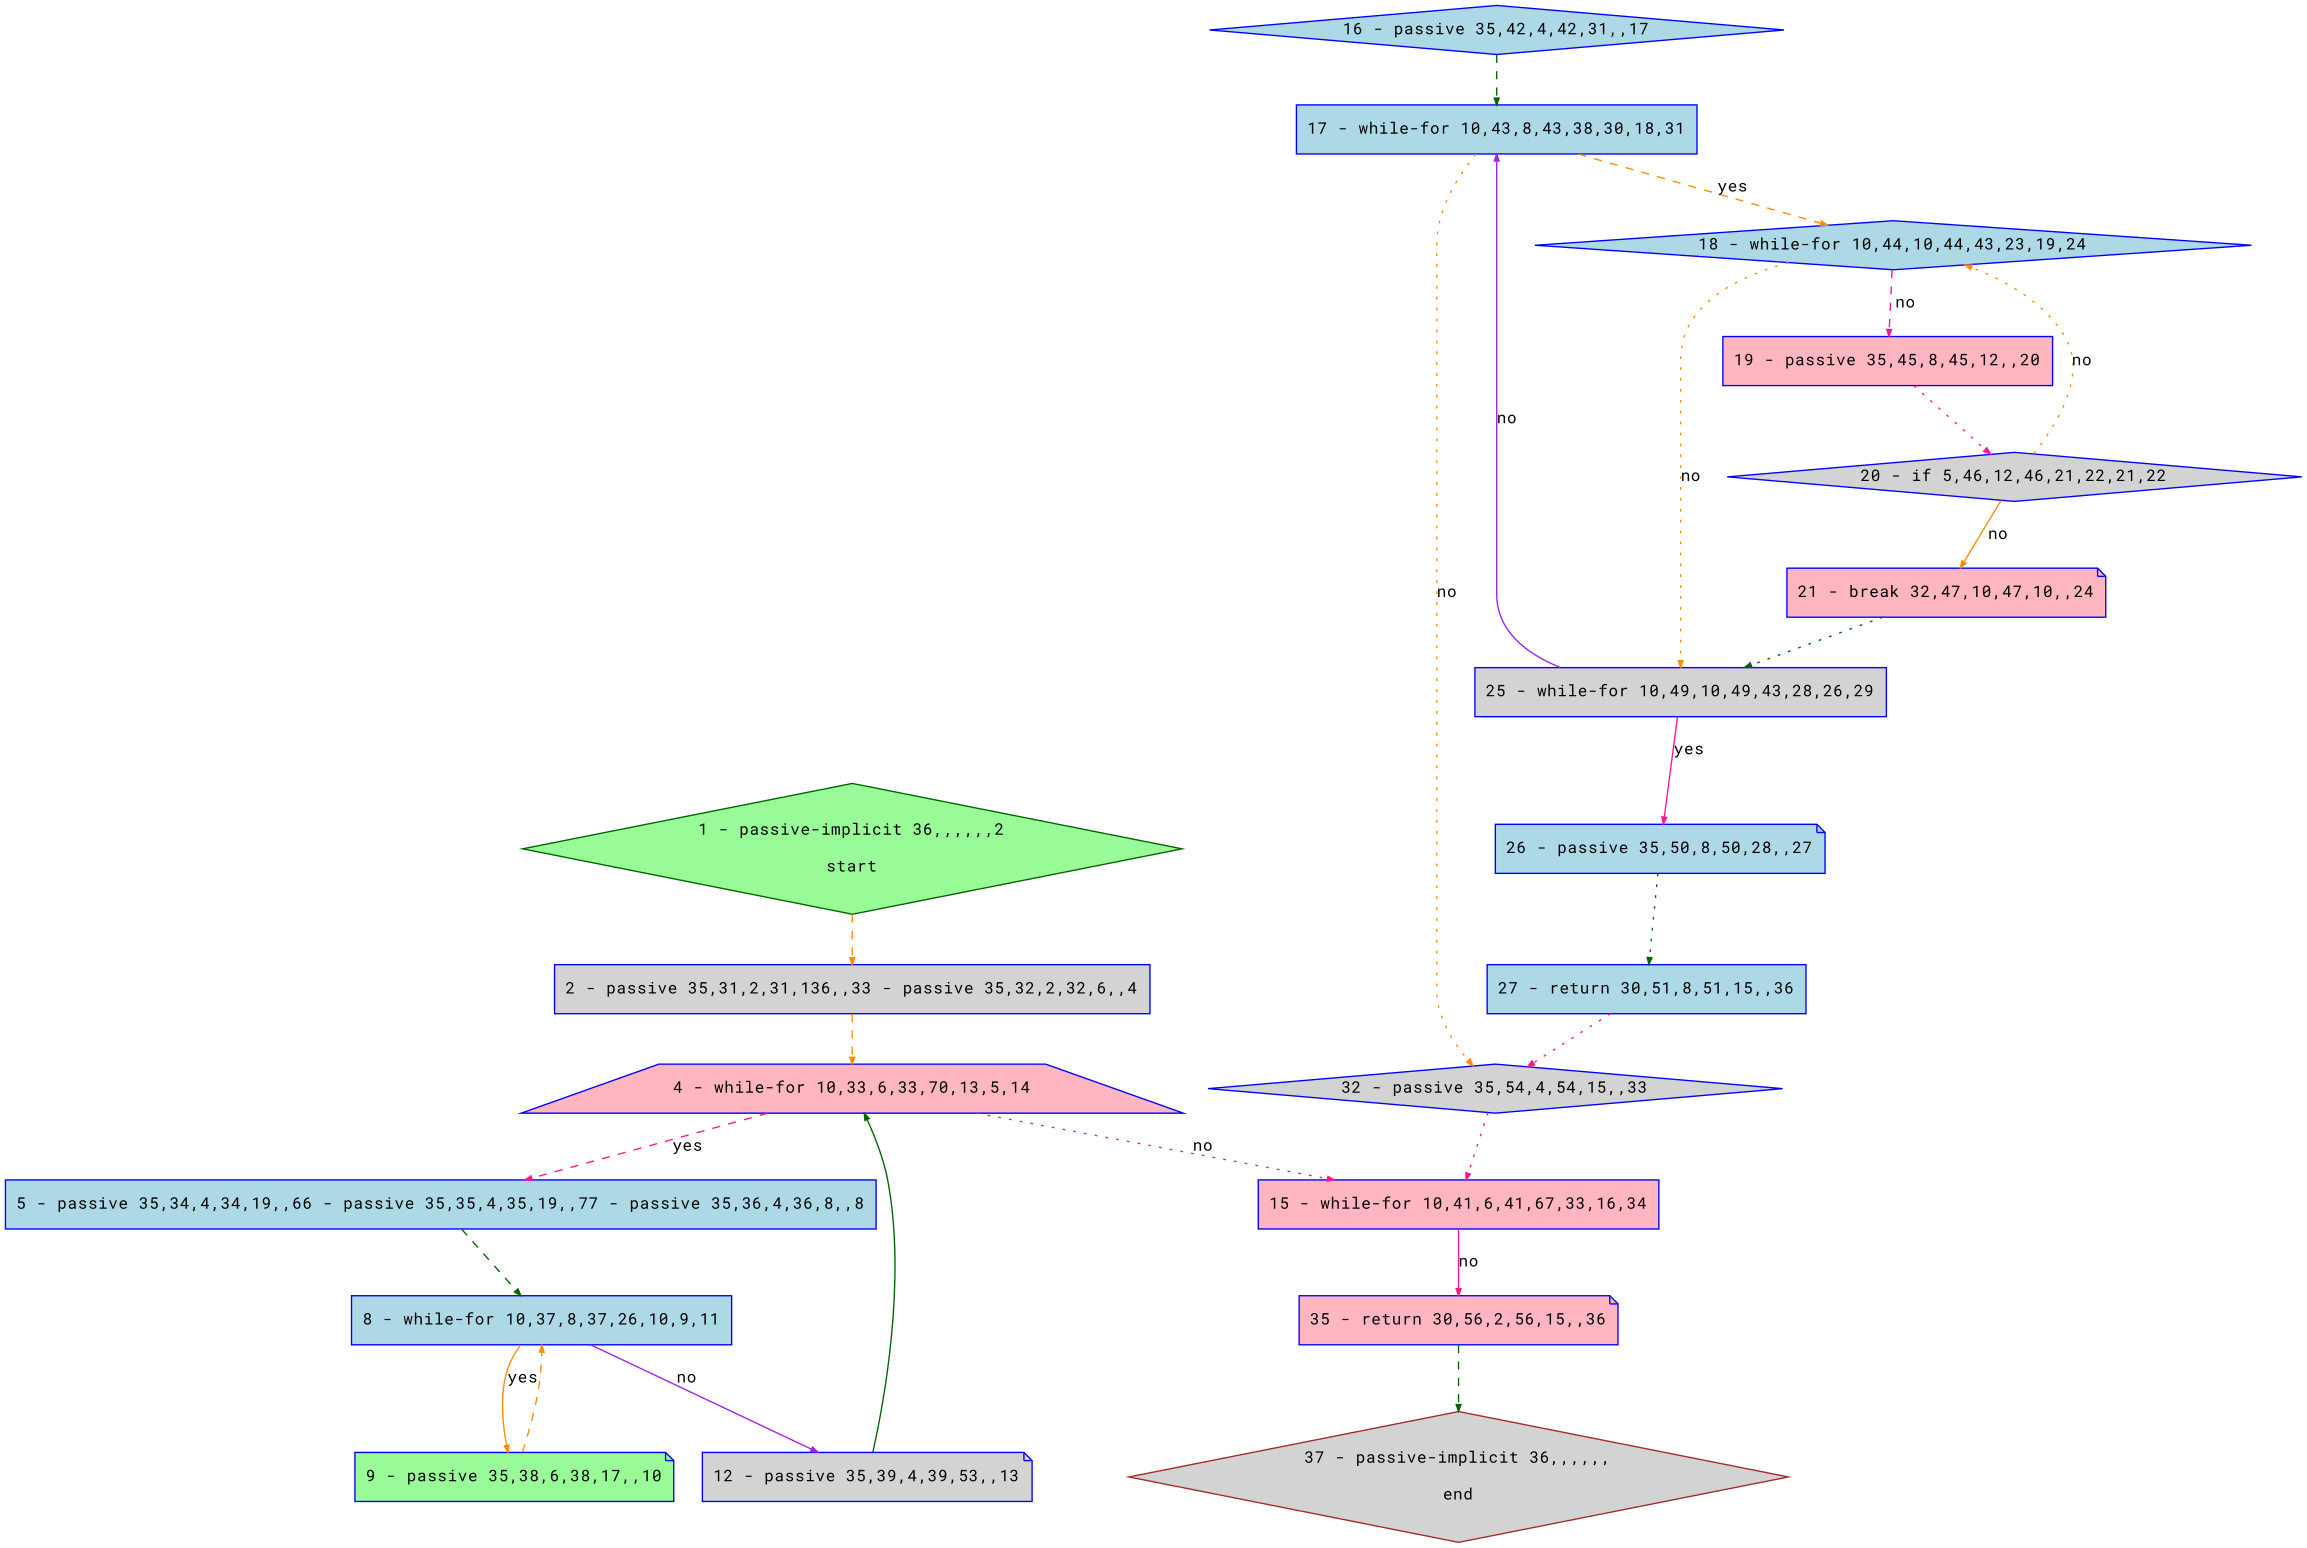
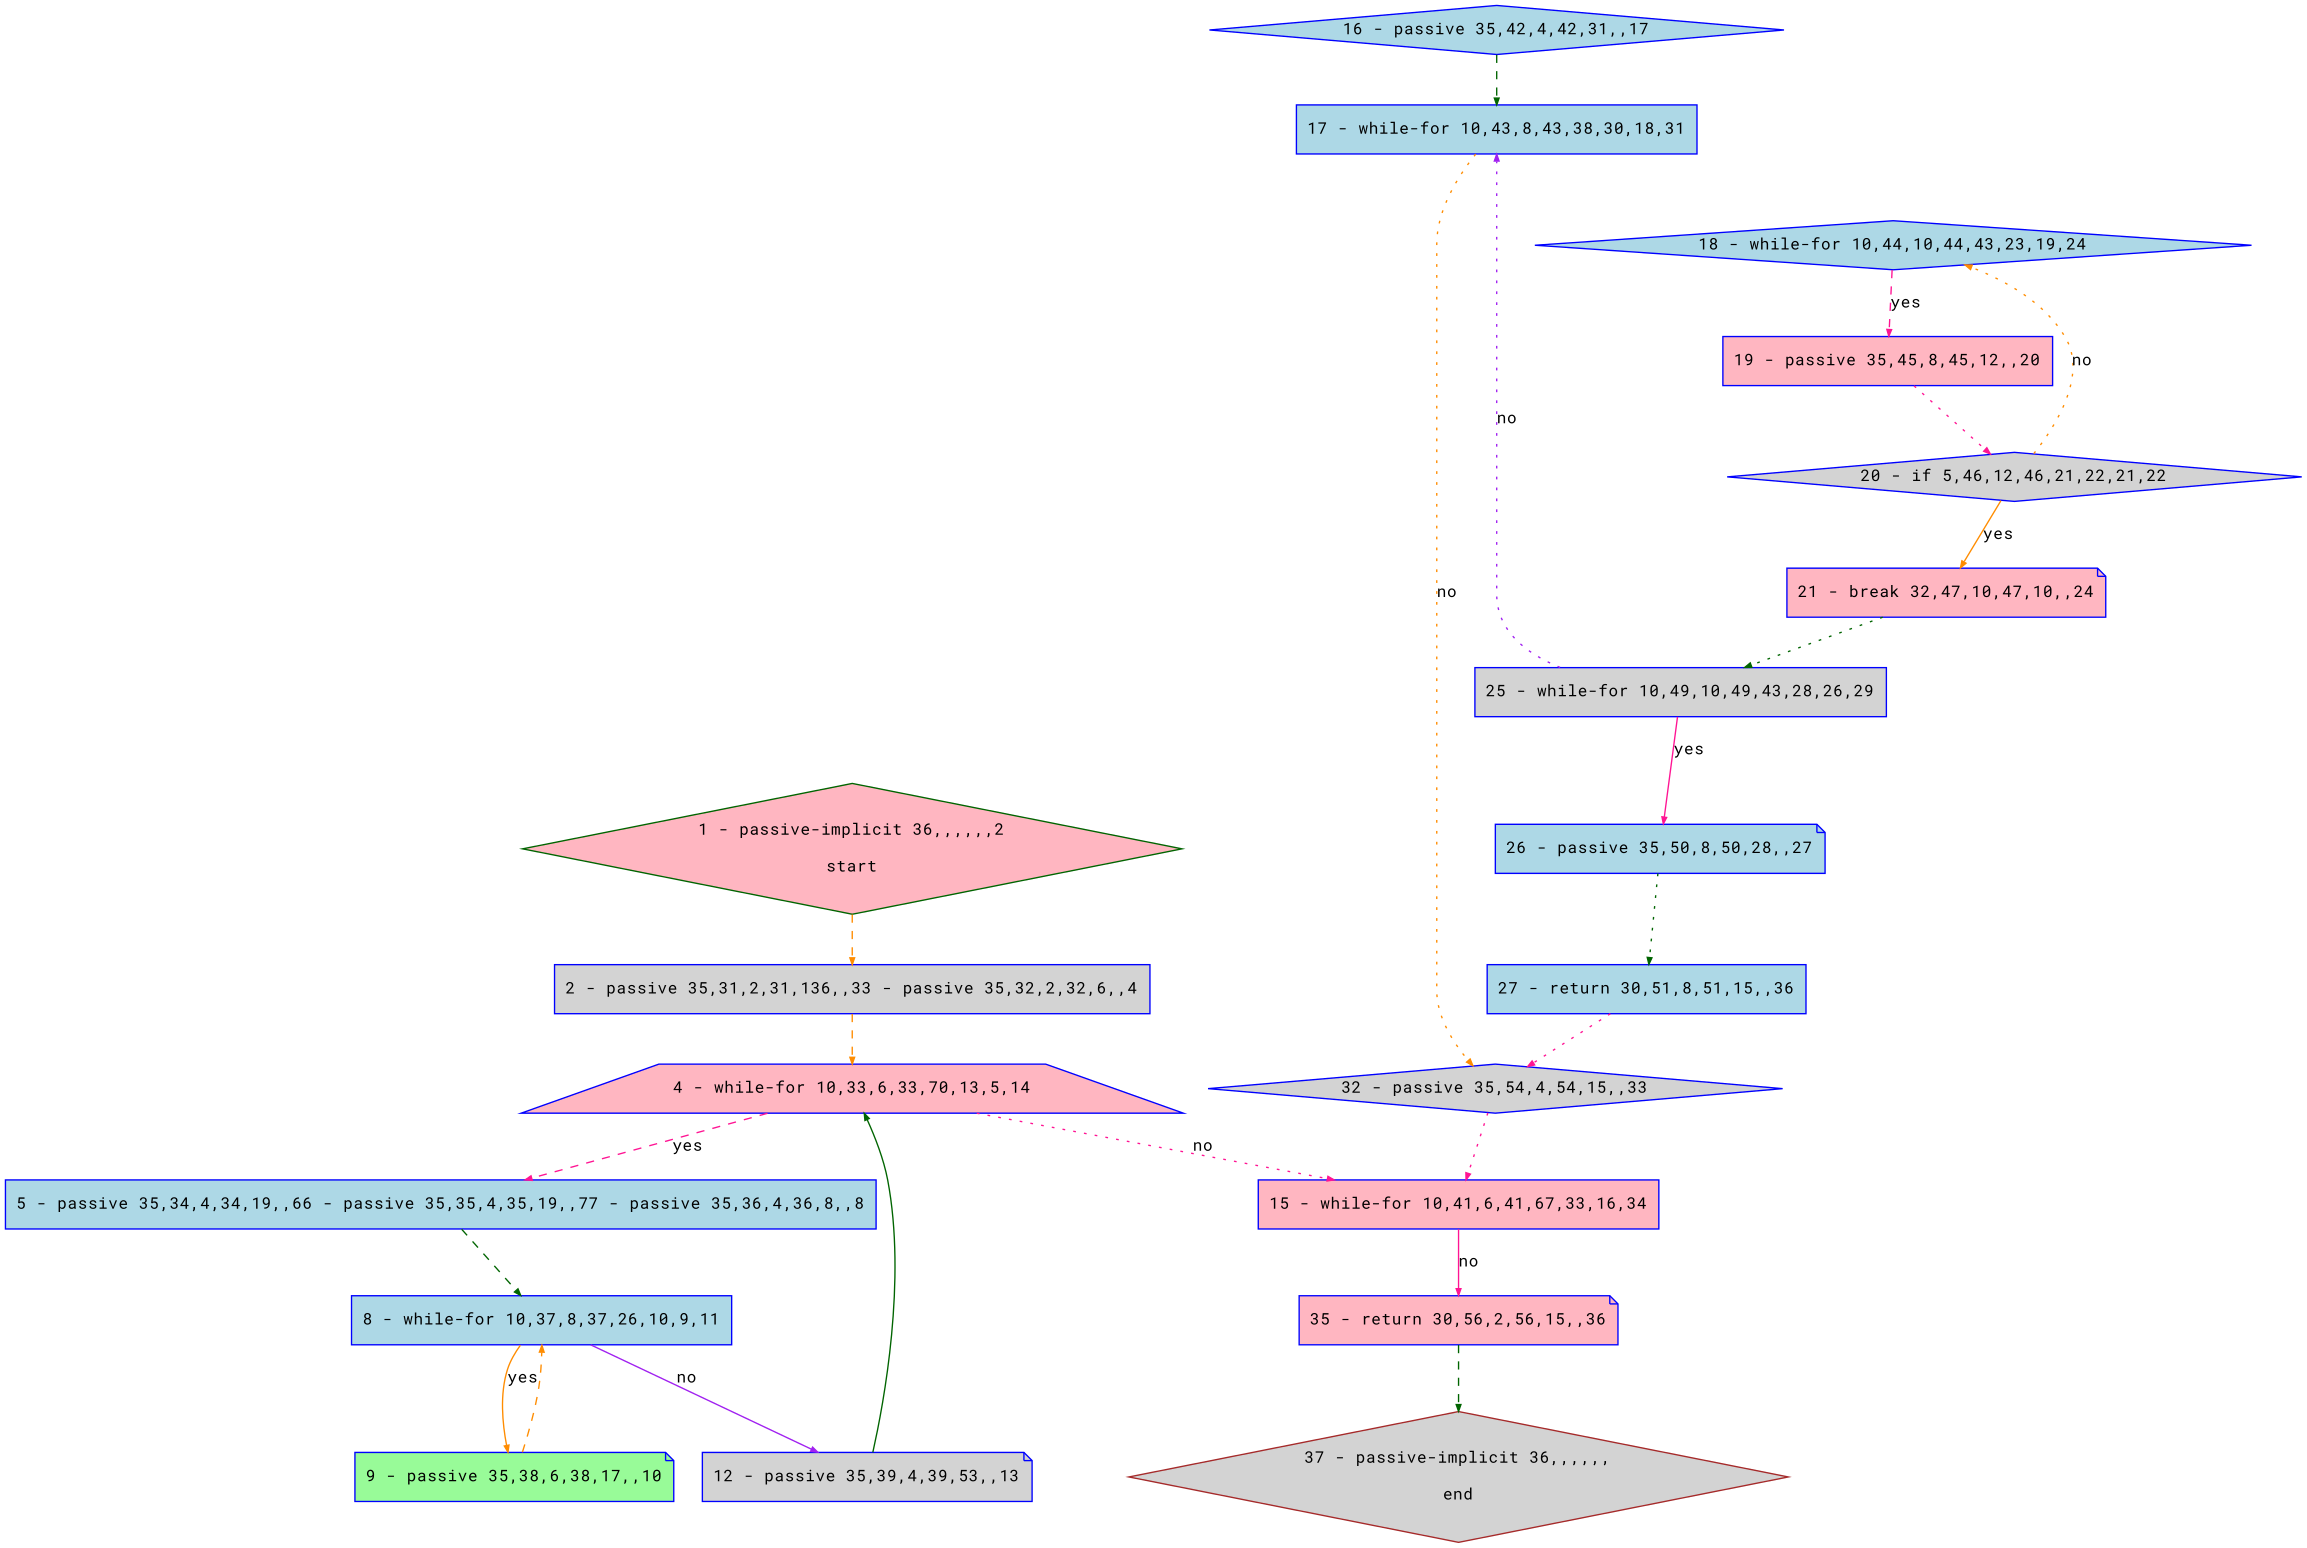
(1699, 189) -> none
(1906, 303) -> (1906, 303)
(1497, 429) -> (1497, 429)
(1681, 432) -> none
(1999, 535) -> (1999, 535)
(852, 849) -> (852, 849)
